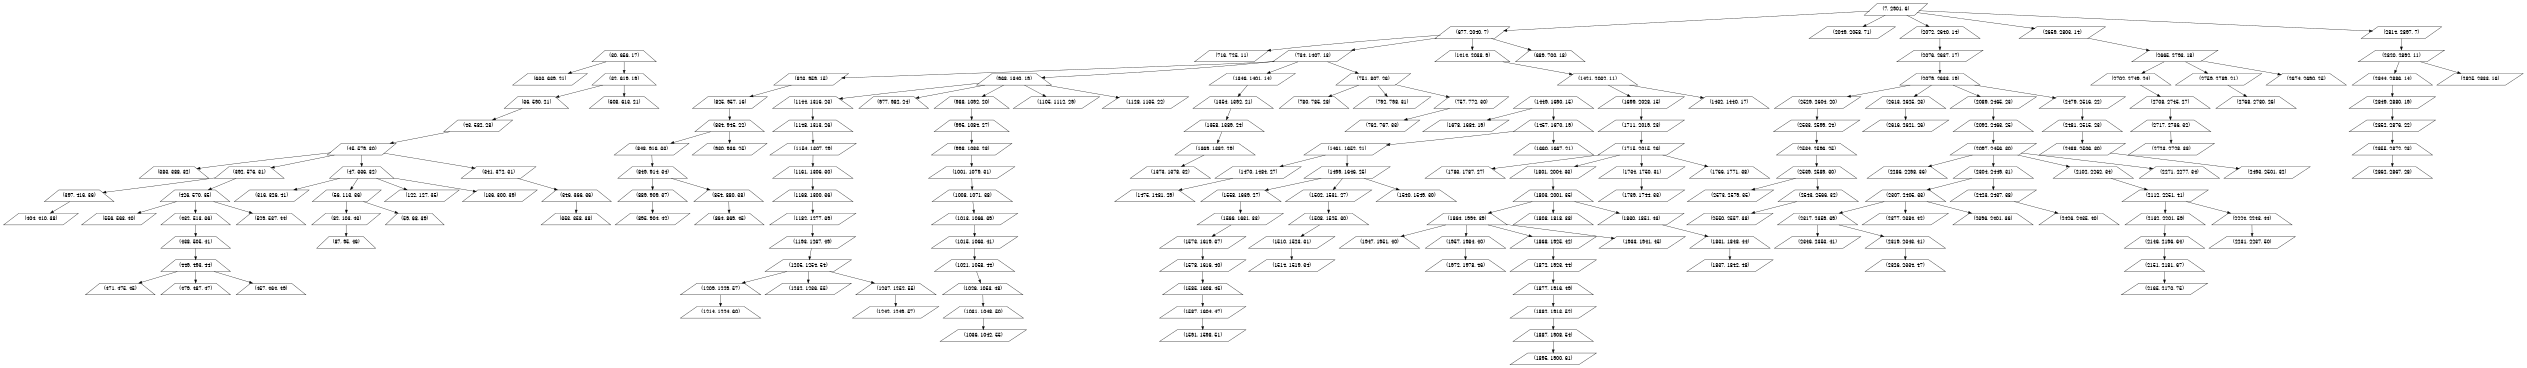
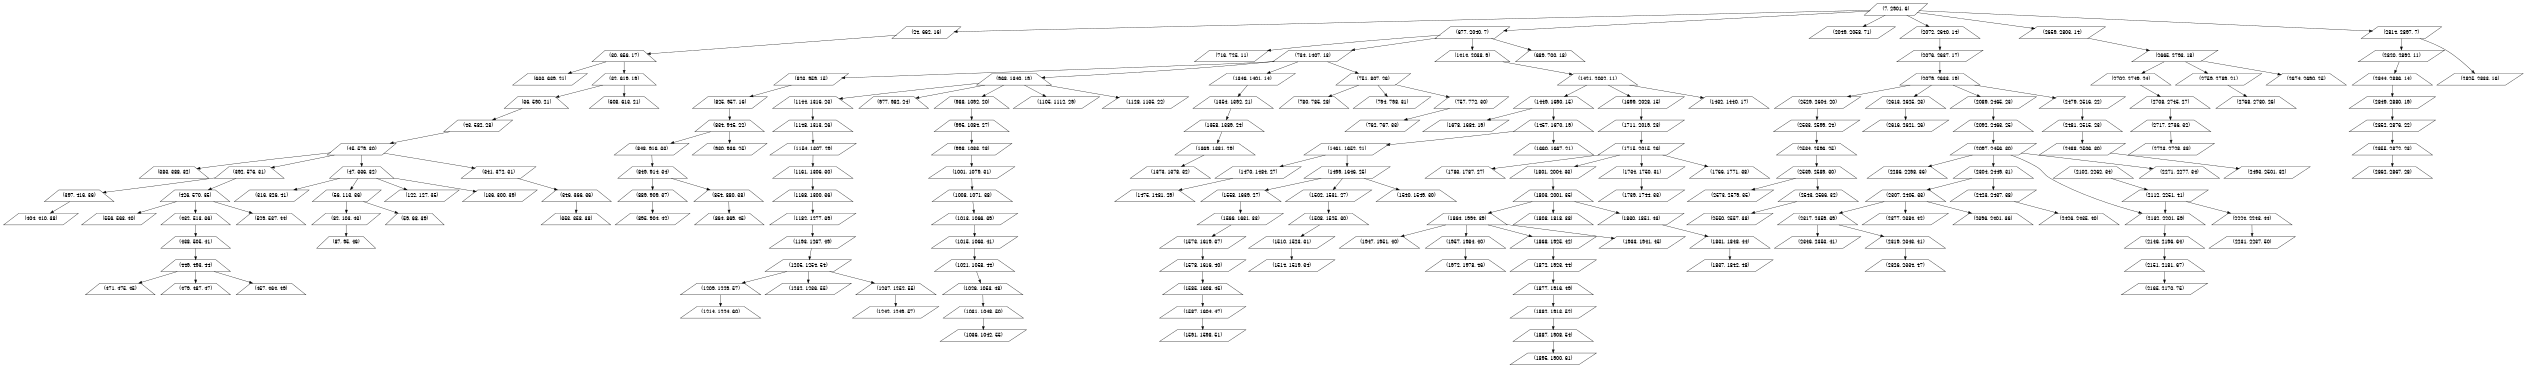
none -> (926, 33)
(2439, 67) -> (2448, 51)
none -> (1577, 90)
(1392, 103) -> (1392, 103)
(1215, 149) -> (1215, 149)
(2042, 161) -> (2072, 189)
